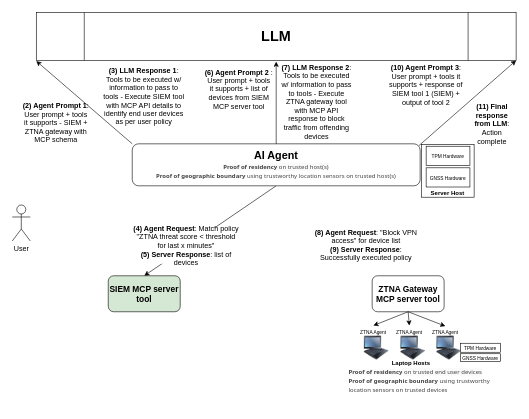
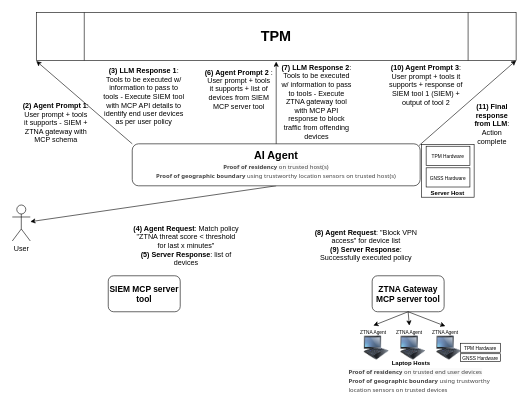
(276, 36) -> (276, 36)
(245, 207) -> (155, 203)
(144, 294) -> (144, 294)
